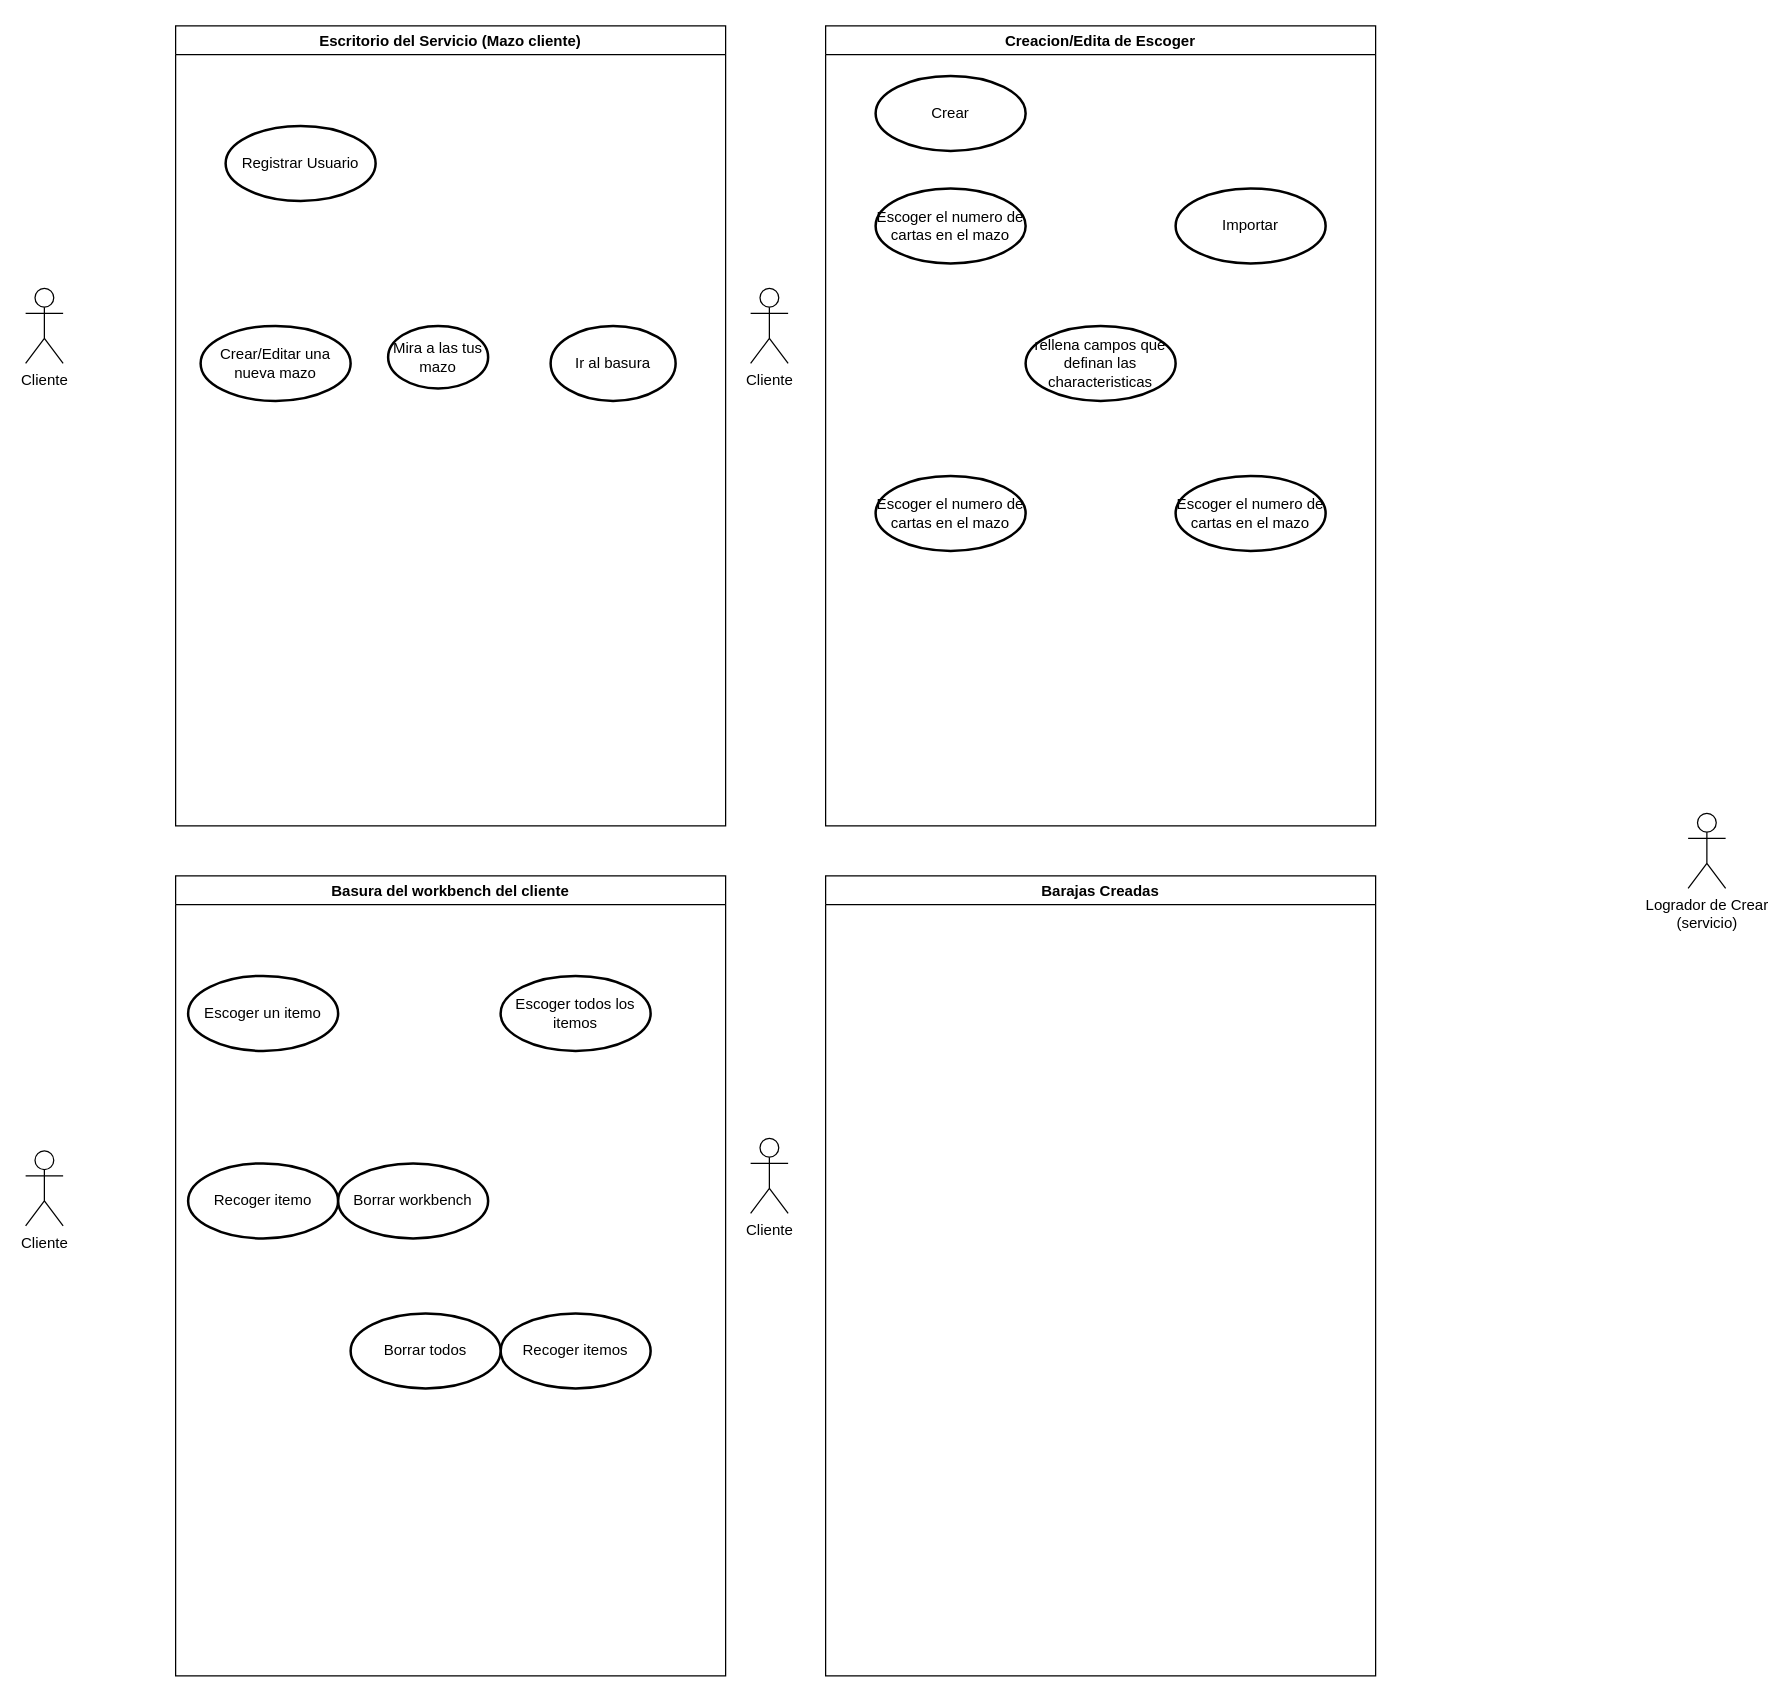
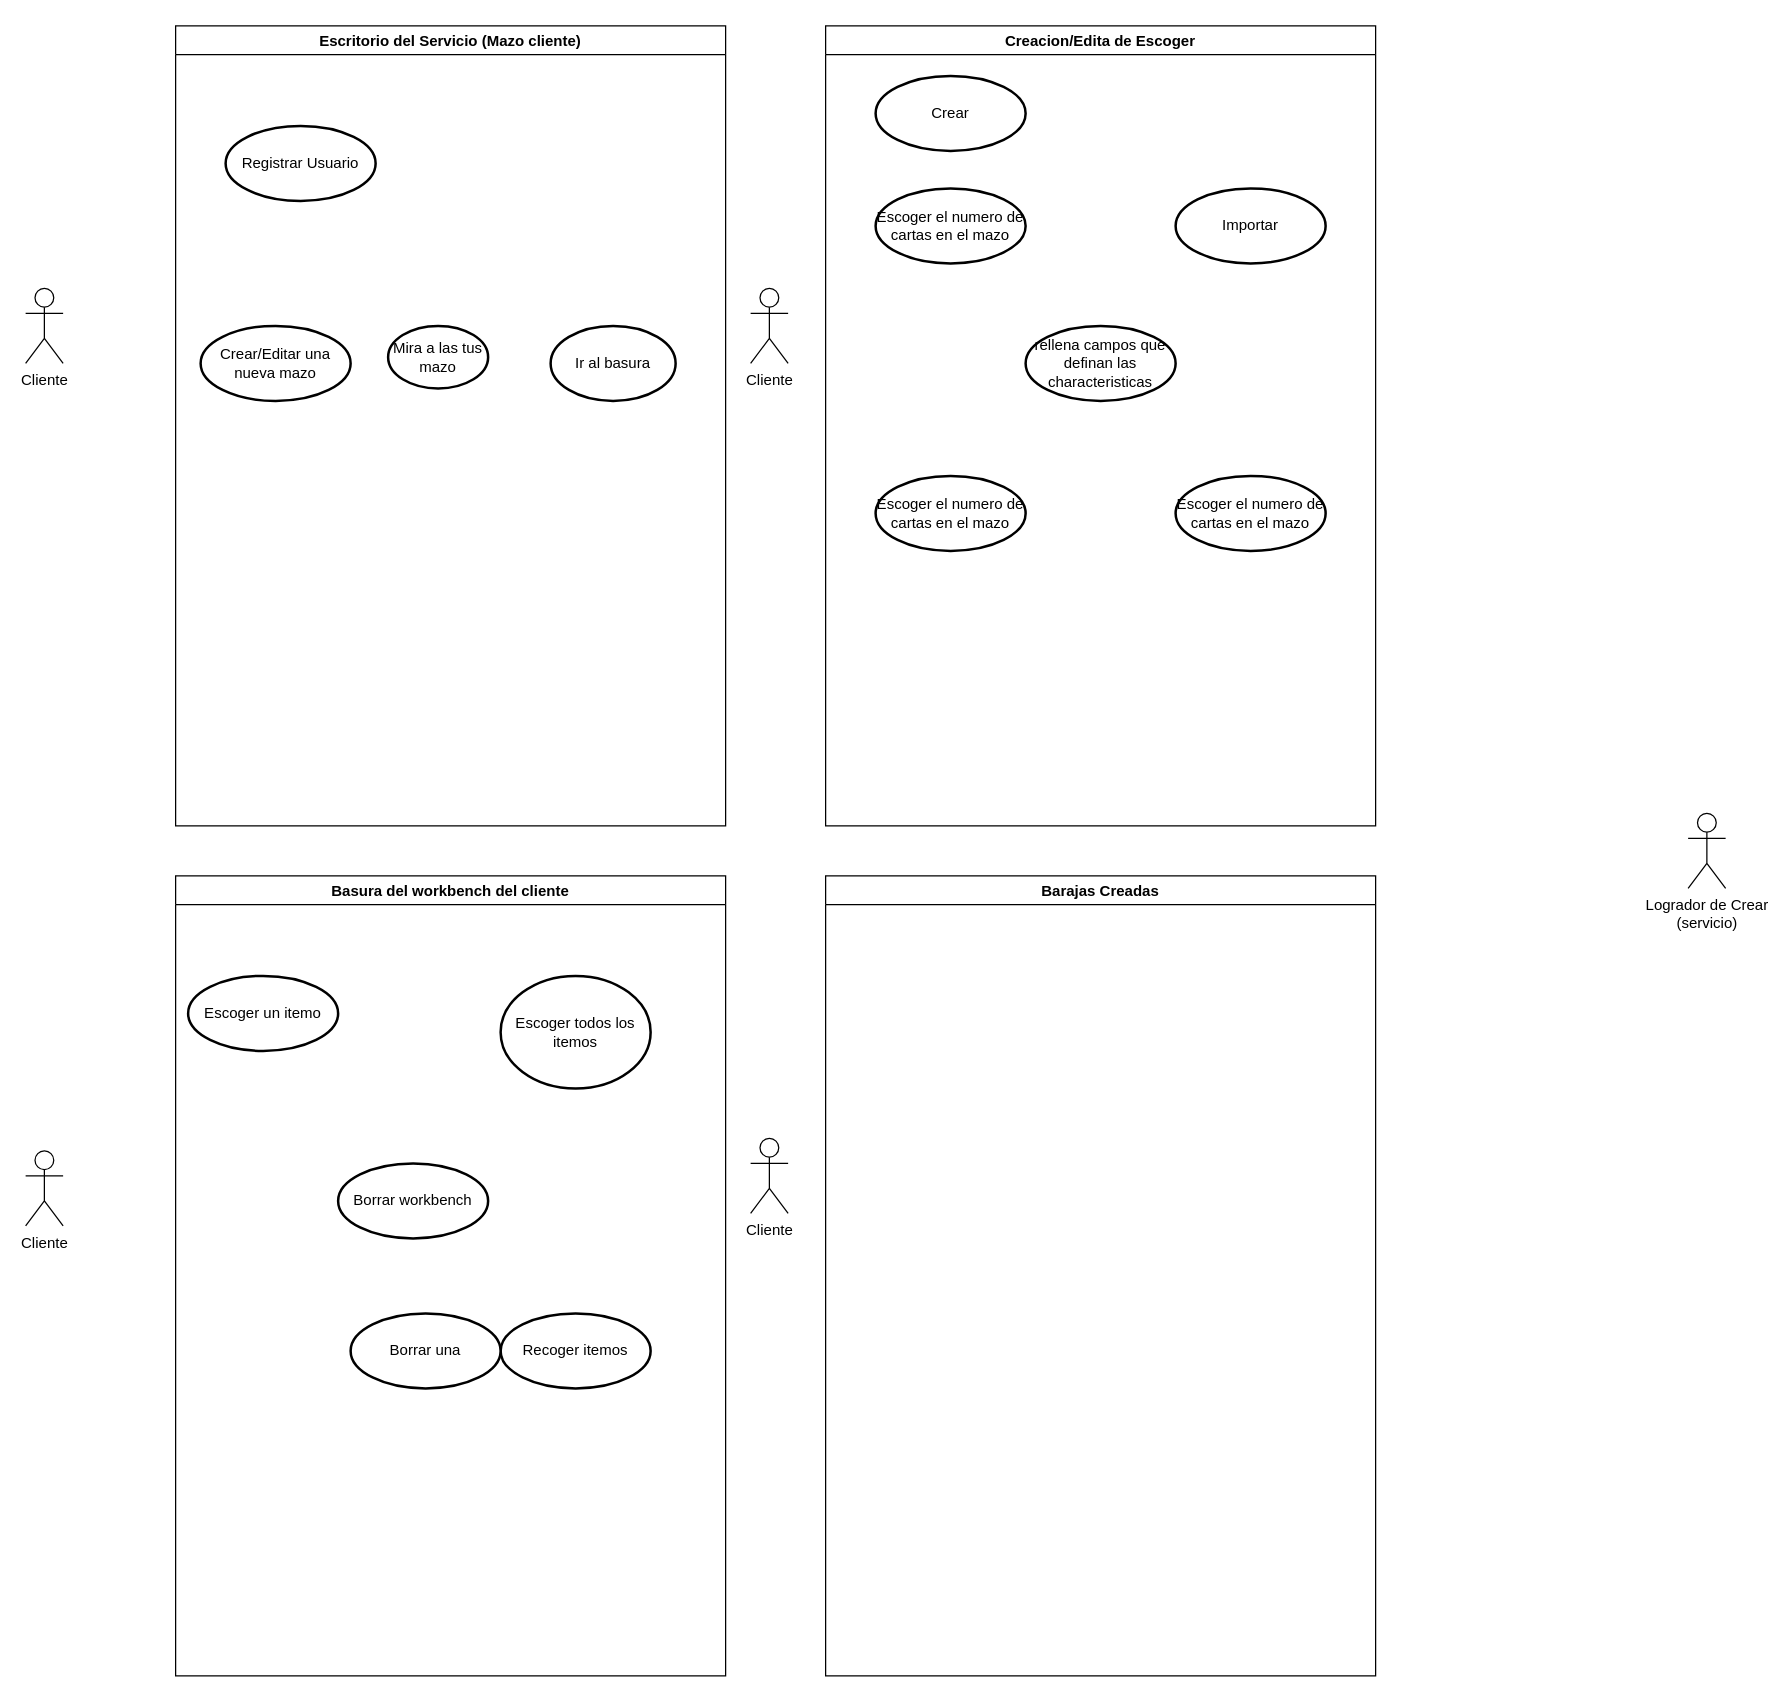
(576, 1013) -> (576, 1032)
(263, 1201) -> none
(426, 1351) -> (426, 1351)
